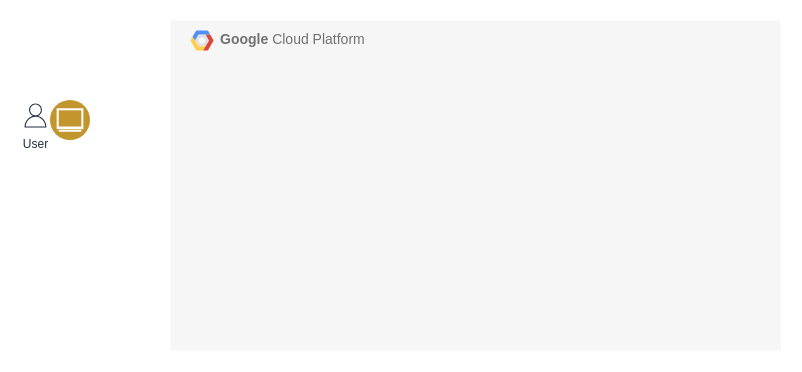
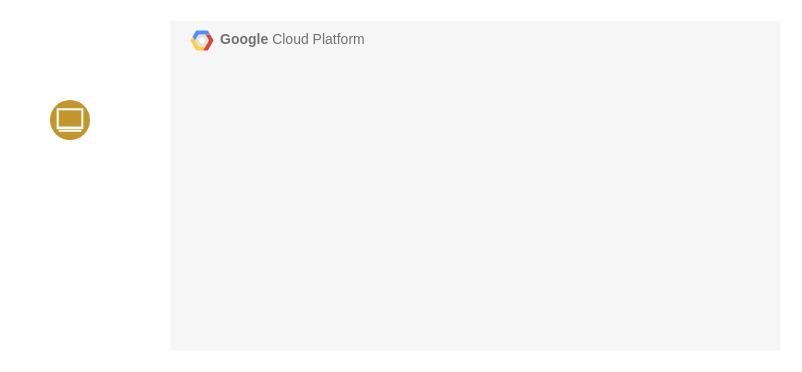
(36, 116) -> none
